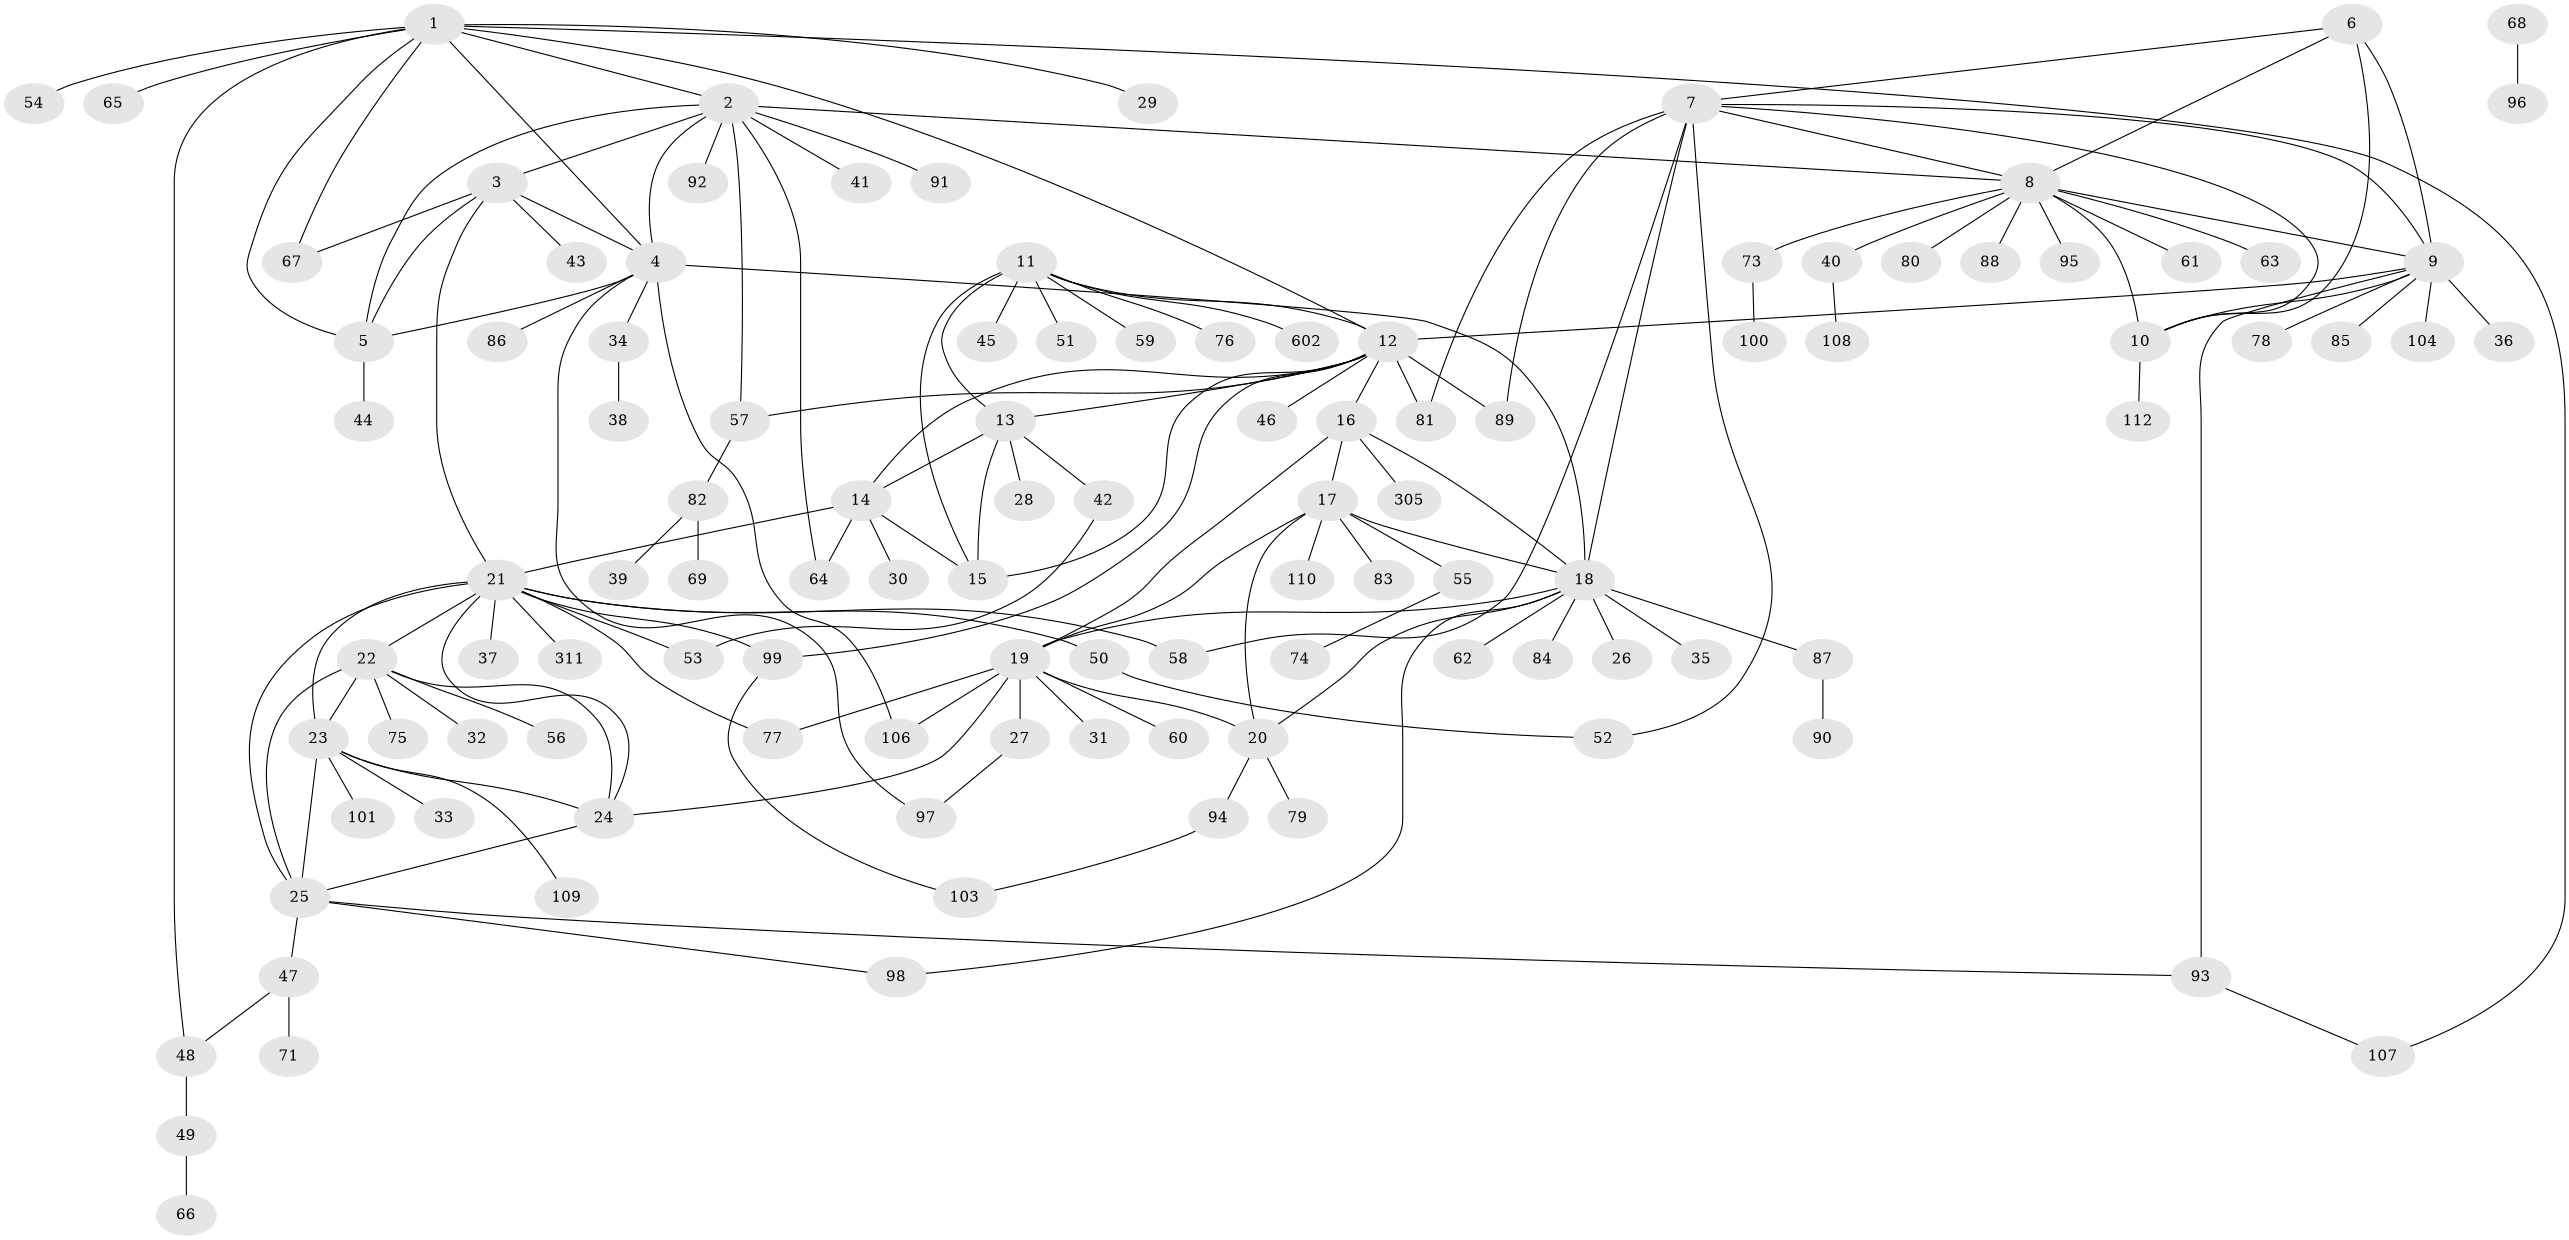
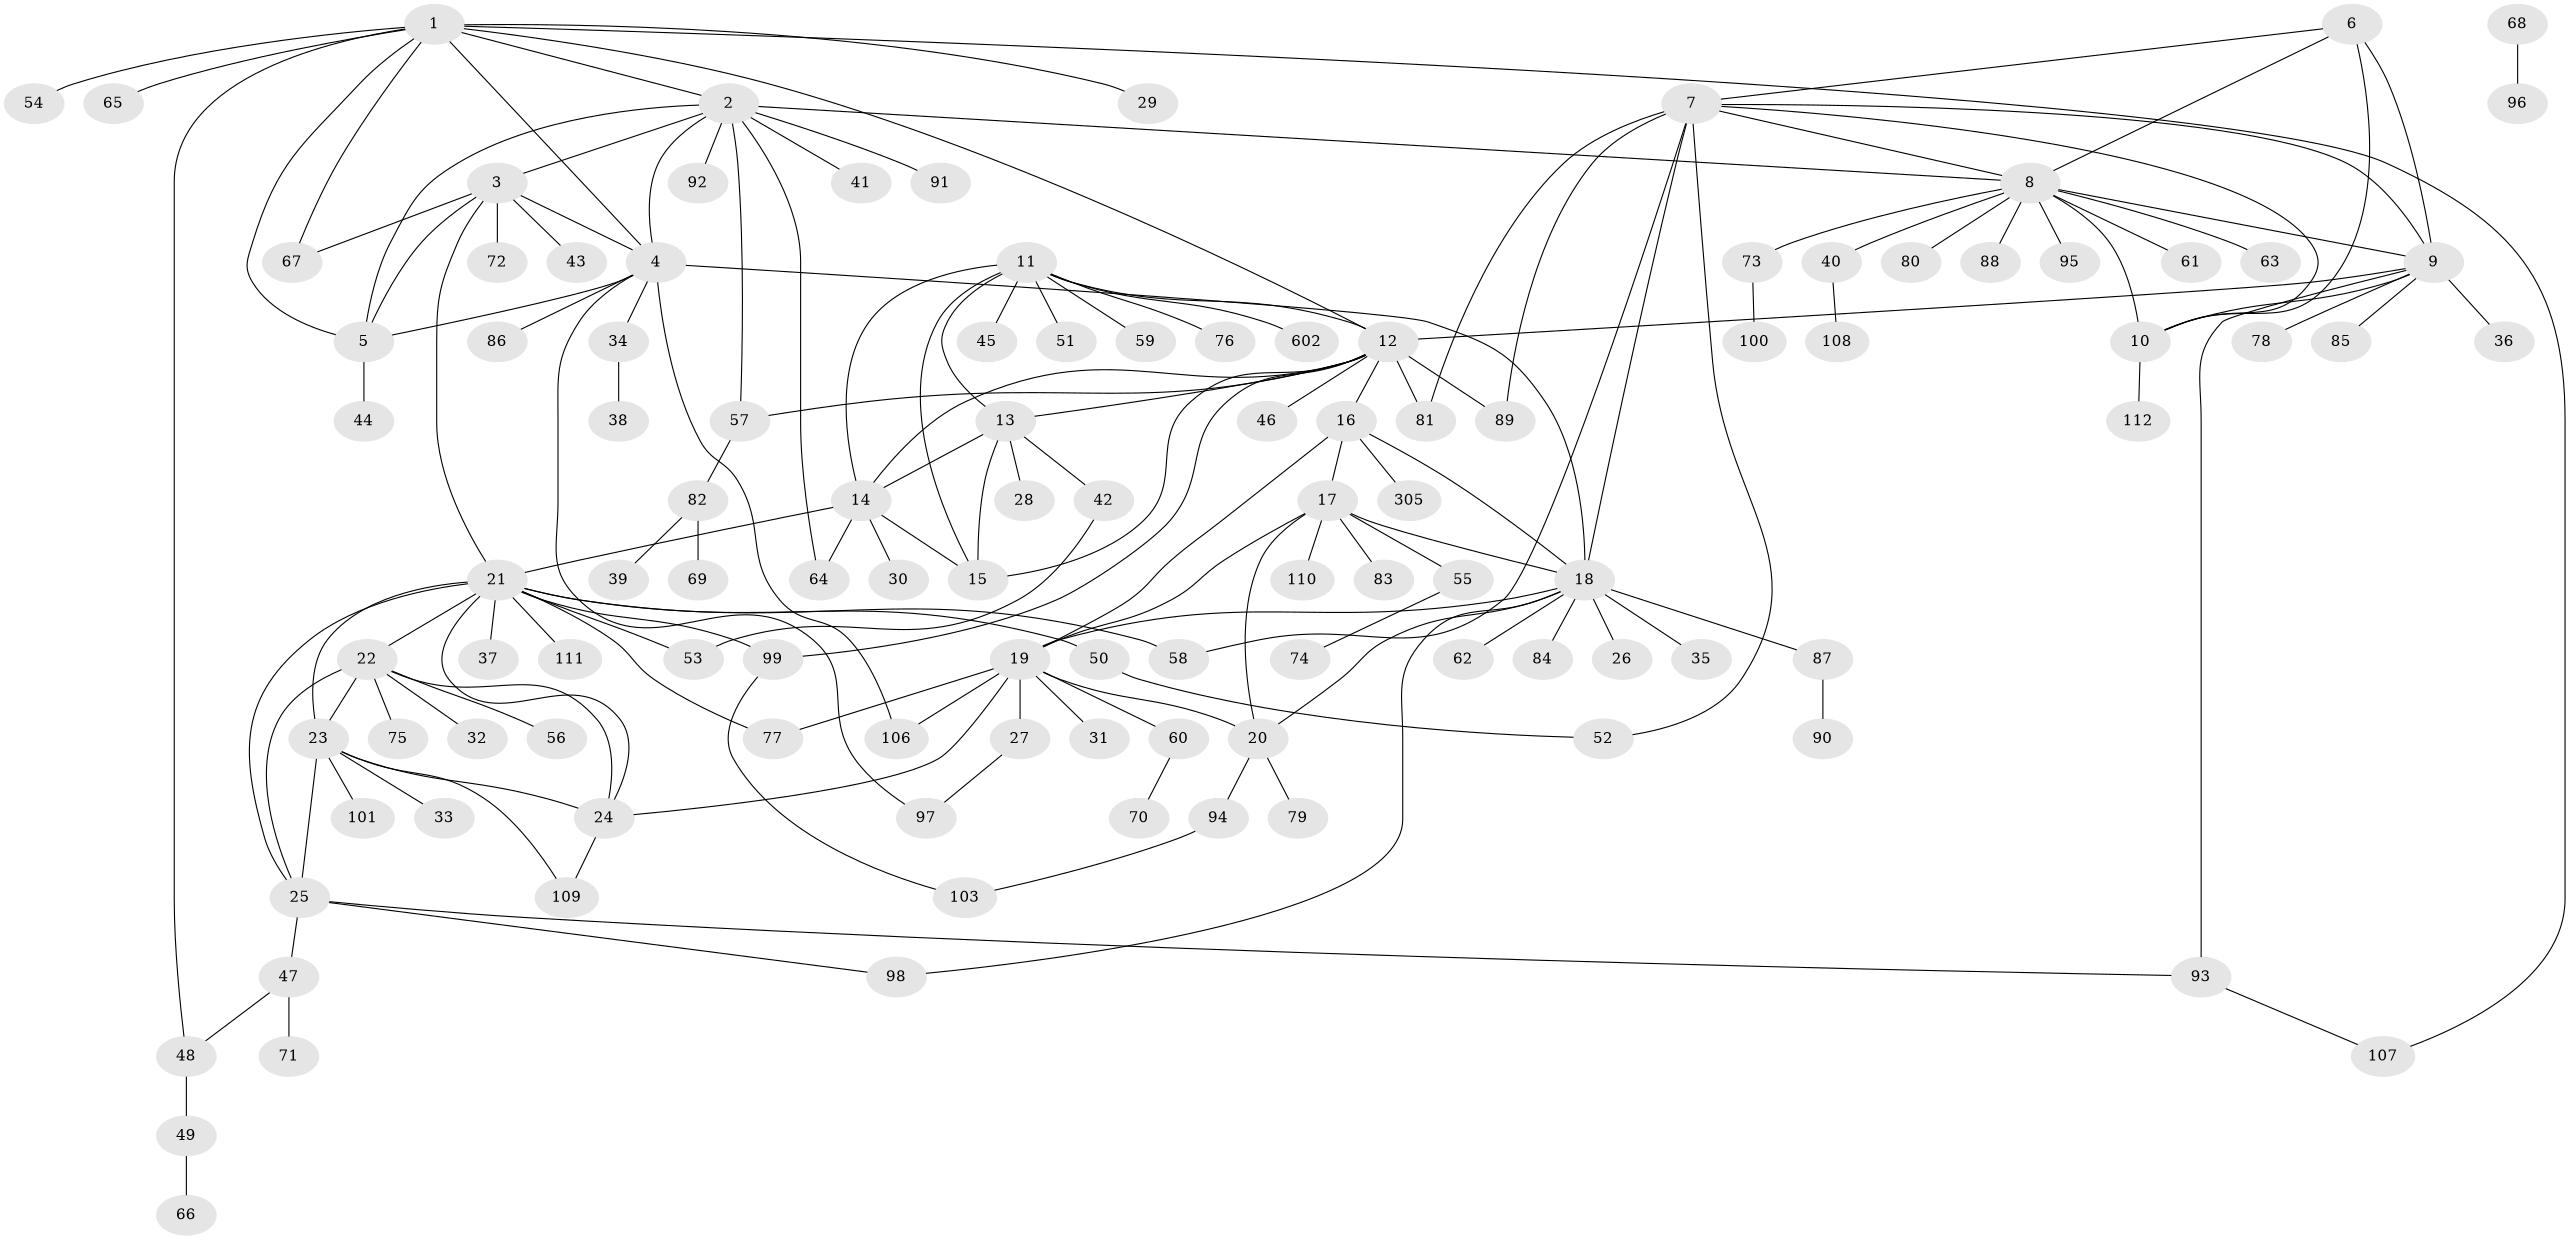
none -> (497, 262)
none -> (864, 331)
(2423, 342) -> none
(570, 659) -> (570, 659)
none -> (1139, 818)
(452, 858) -> (586, 858)
